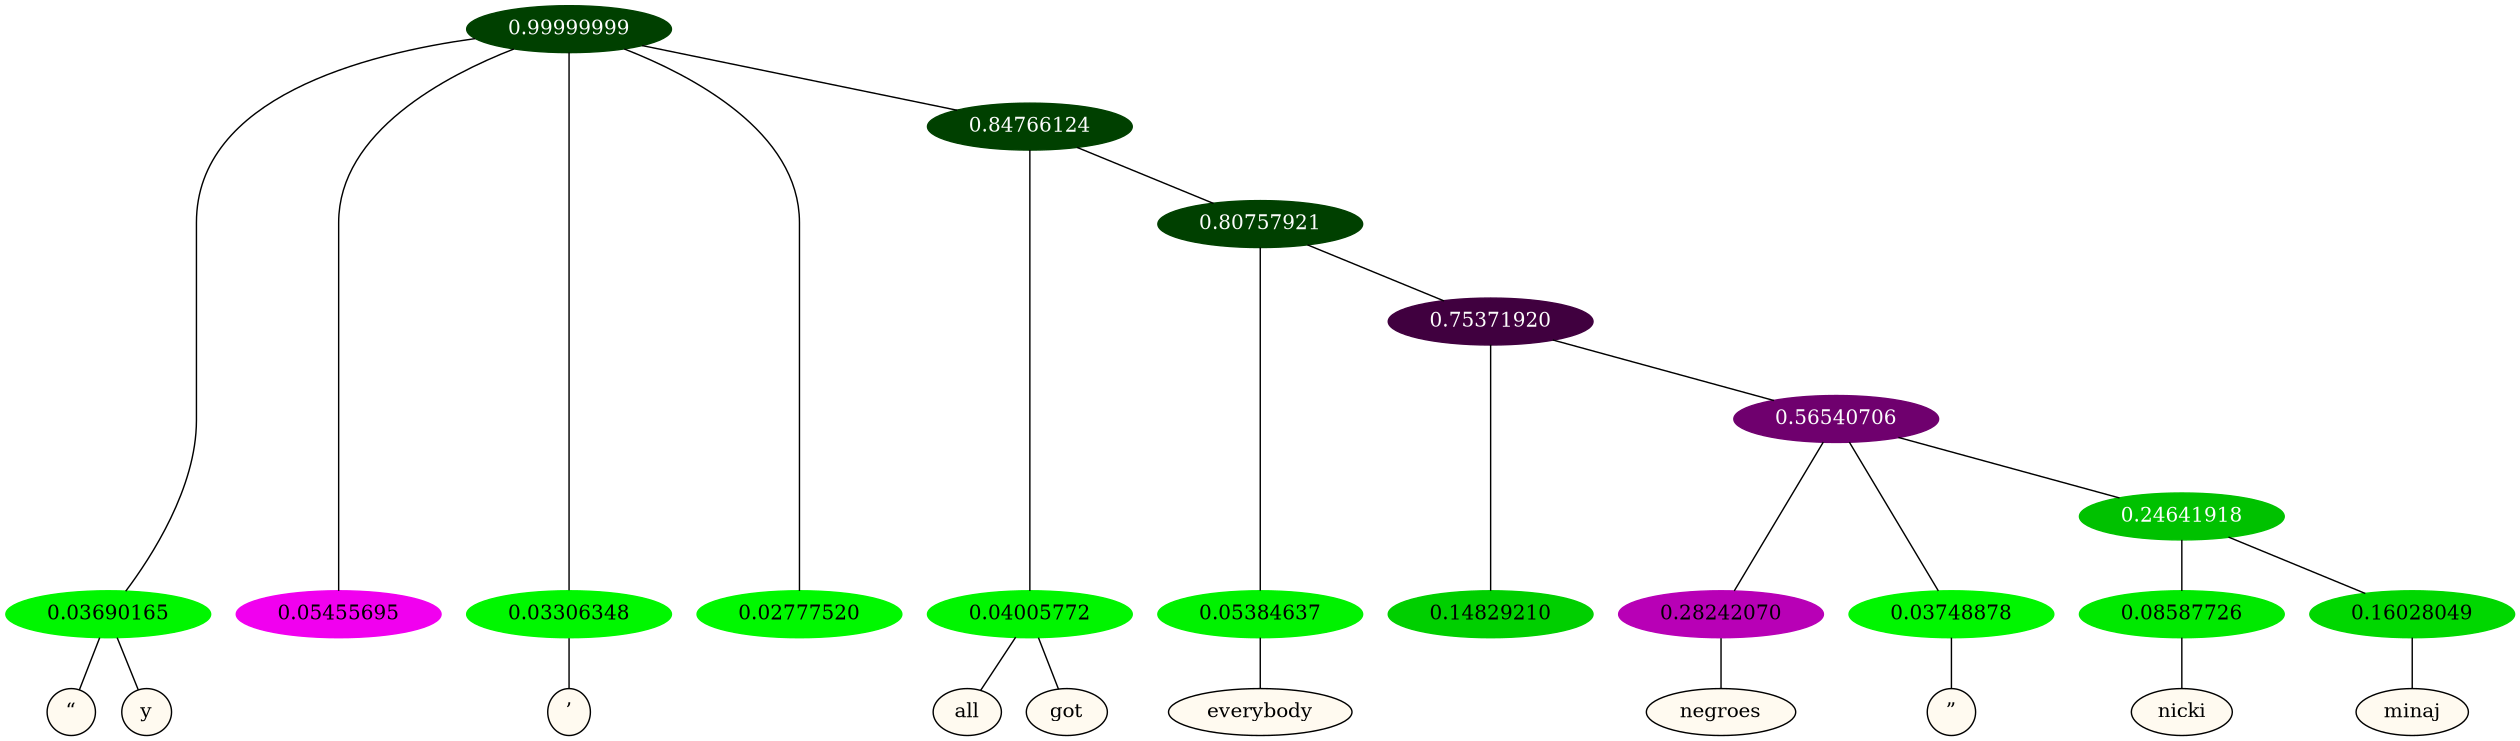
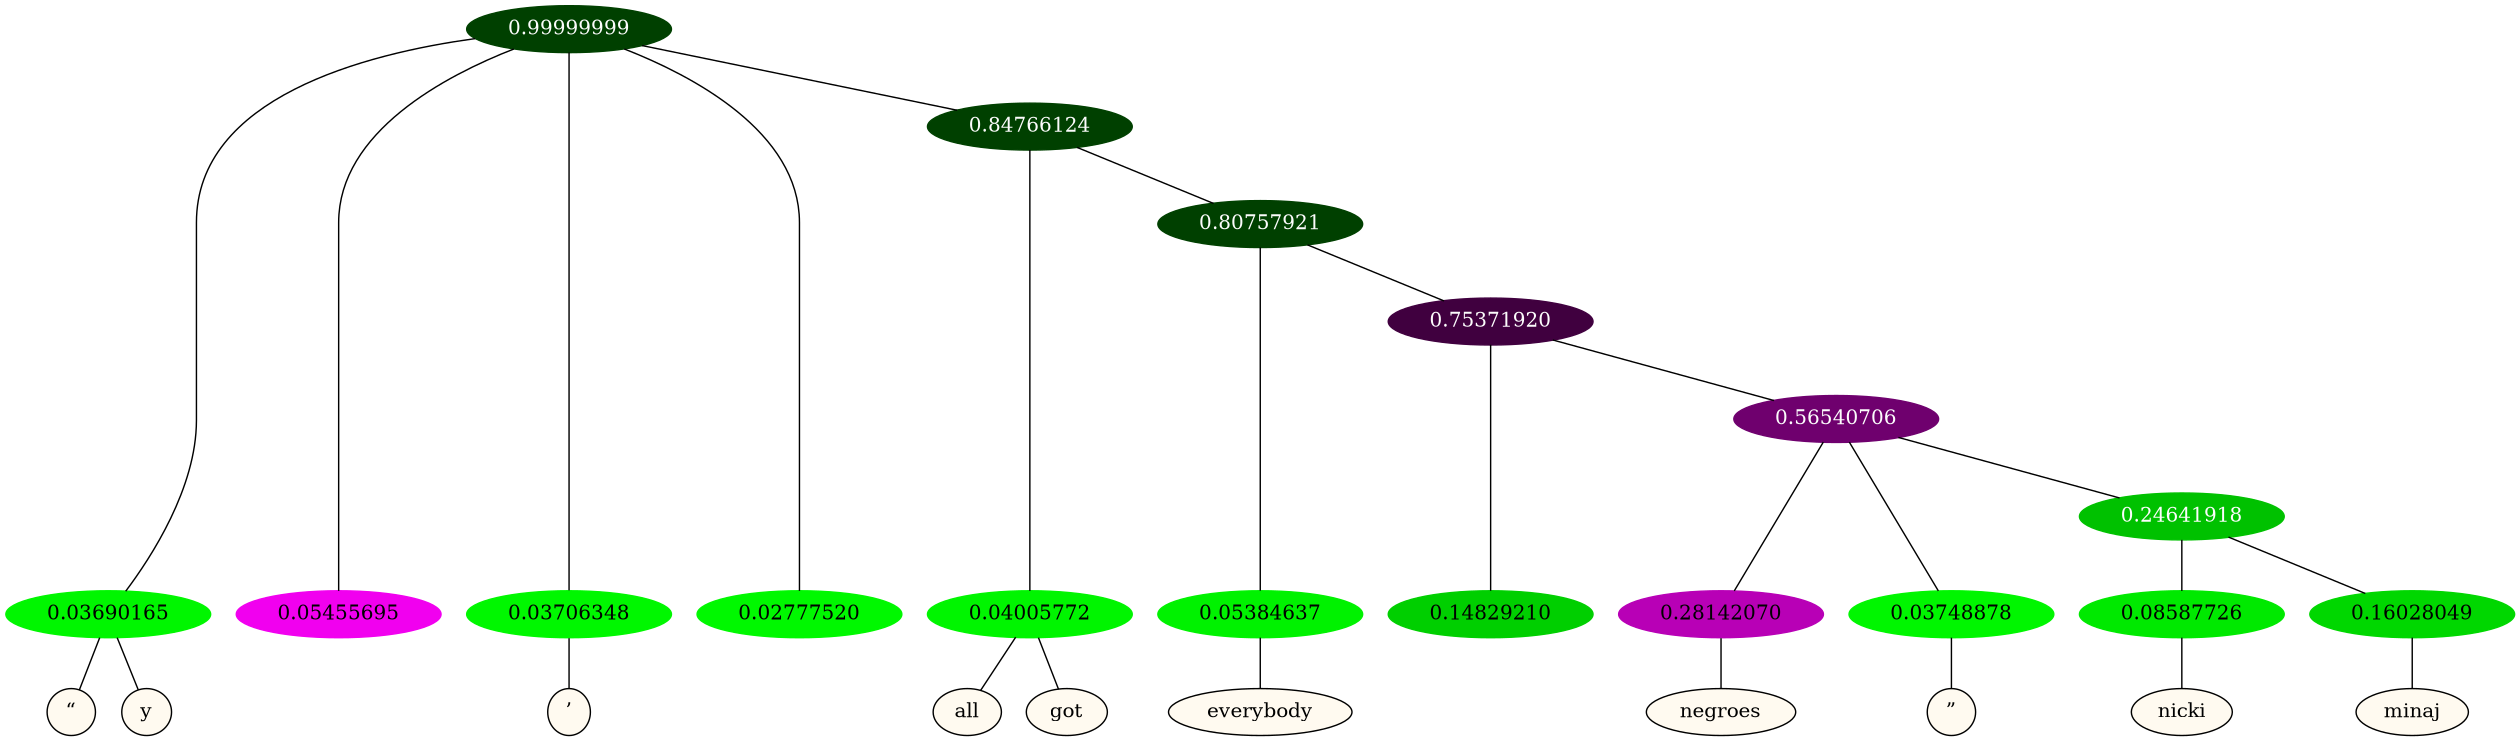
(569, 614) -> (569, 614)
(1721, 614) -> (1721, 614)
